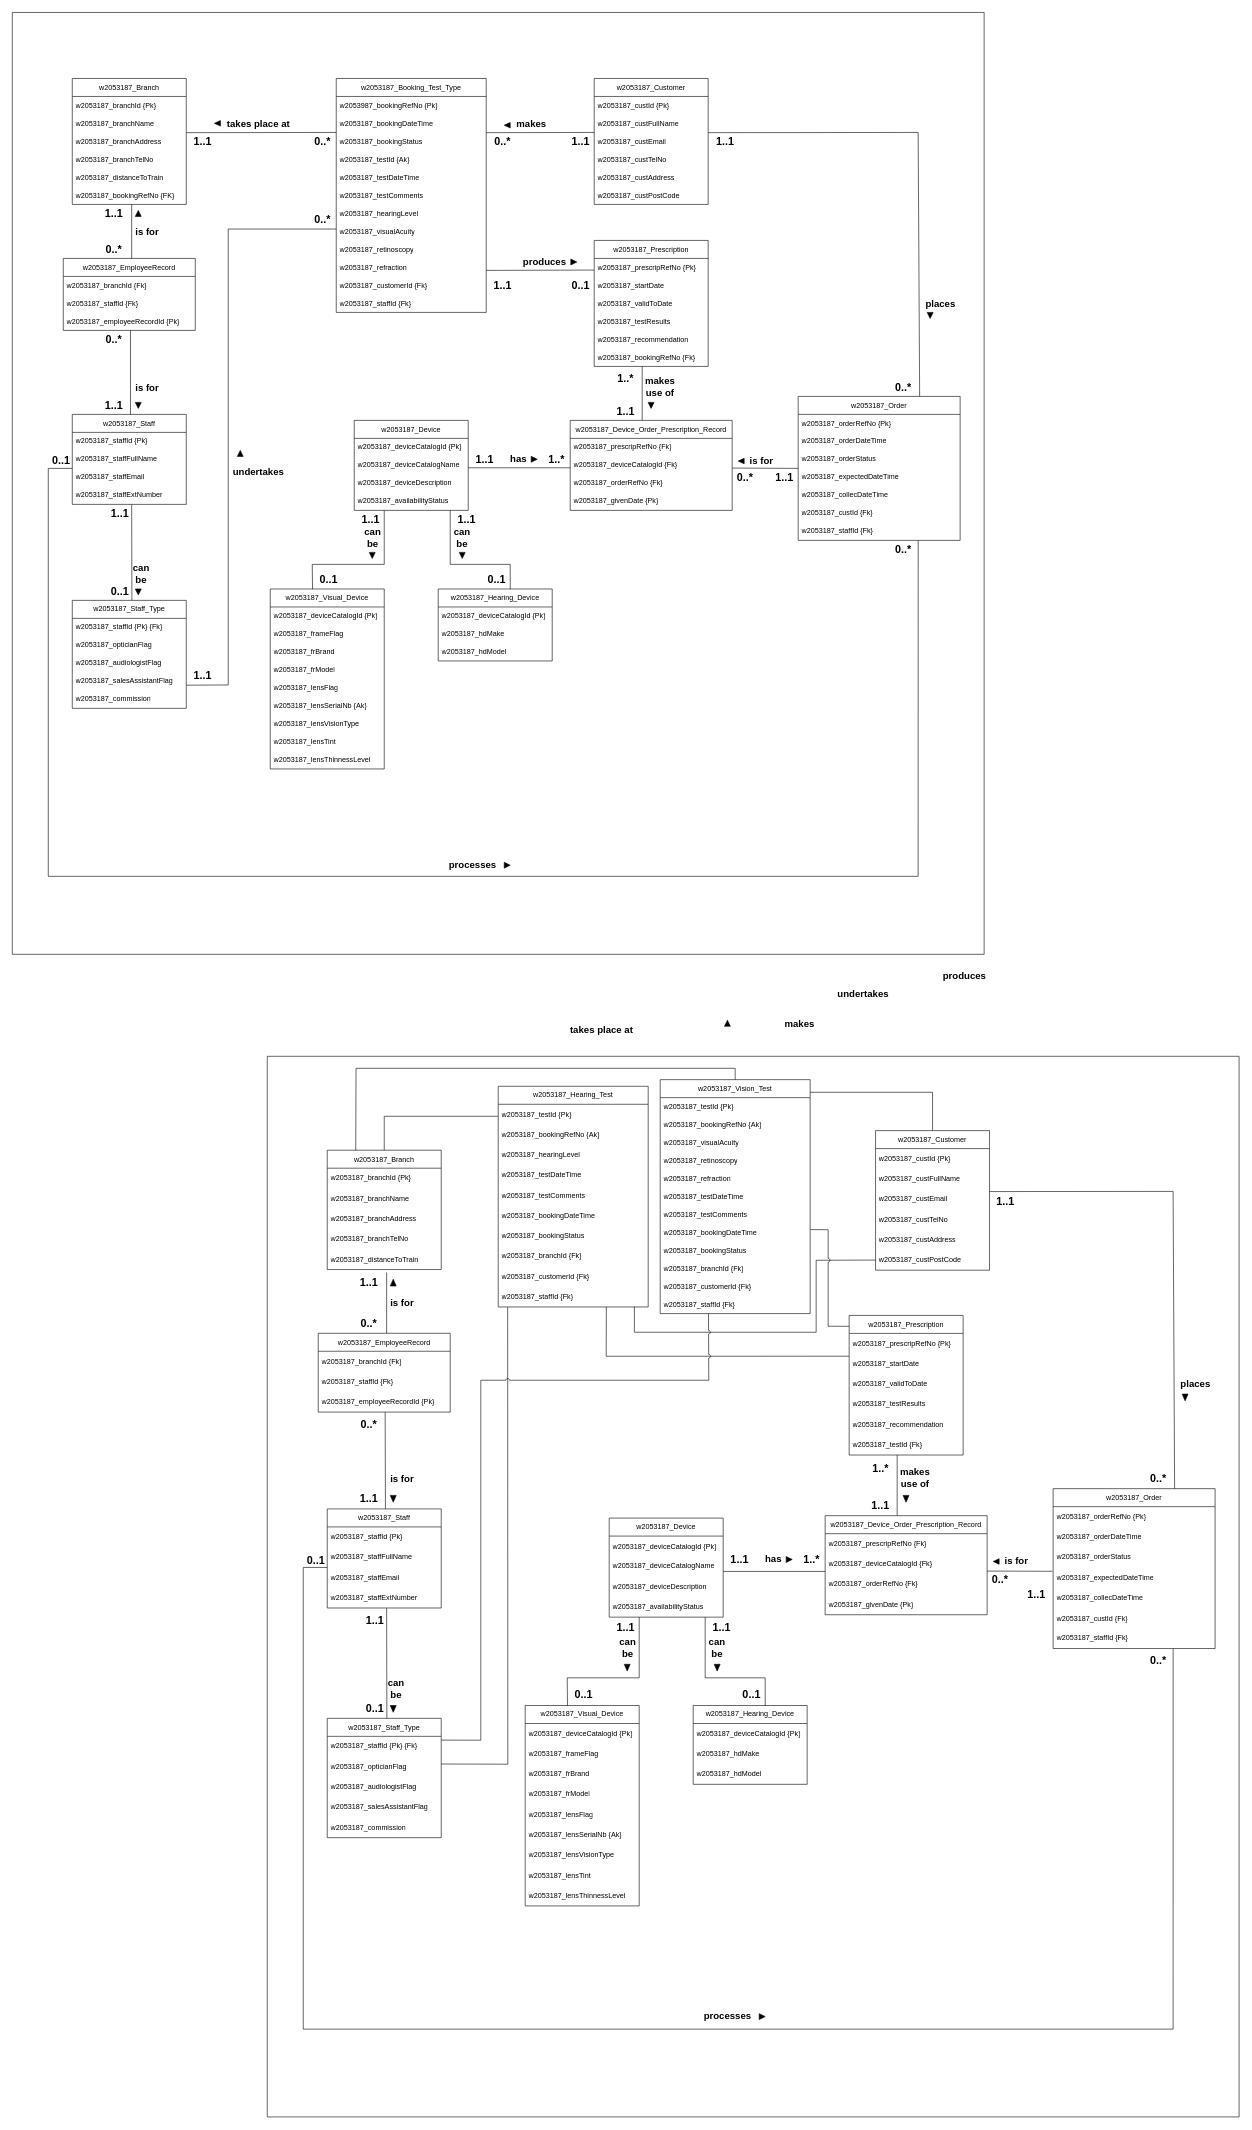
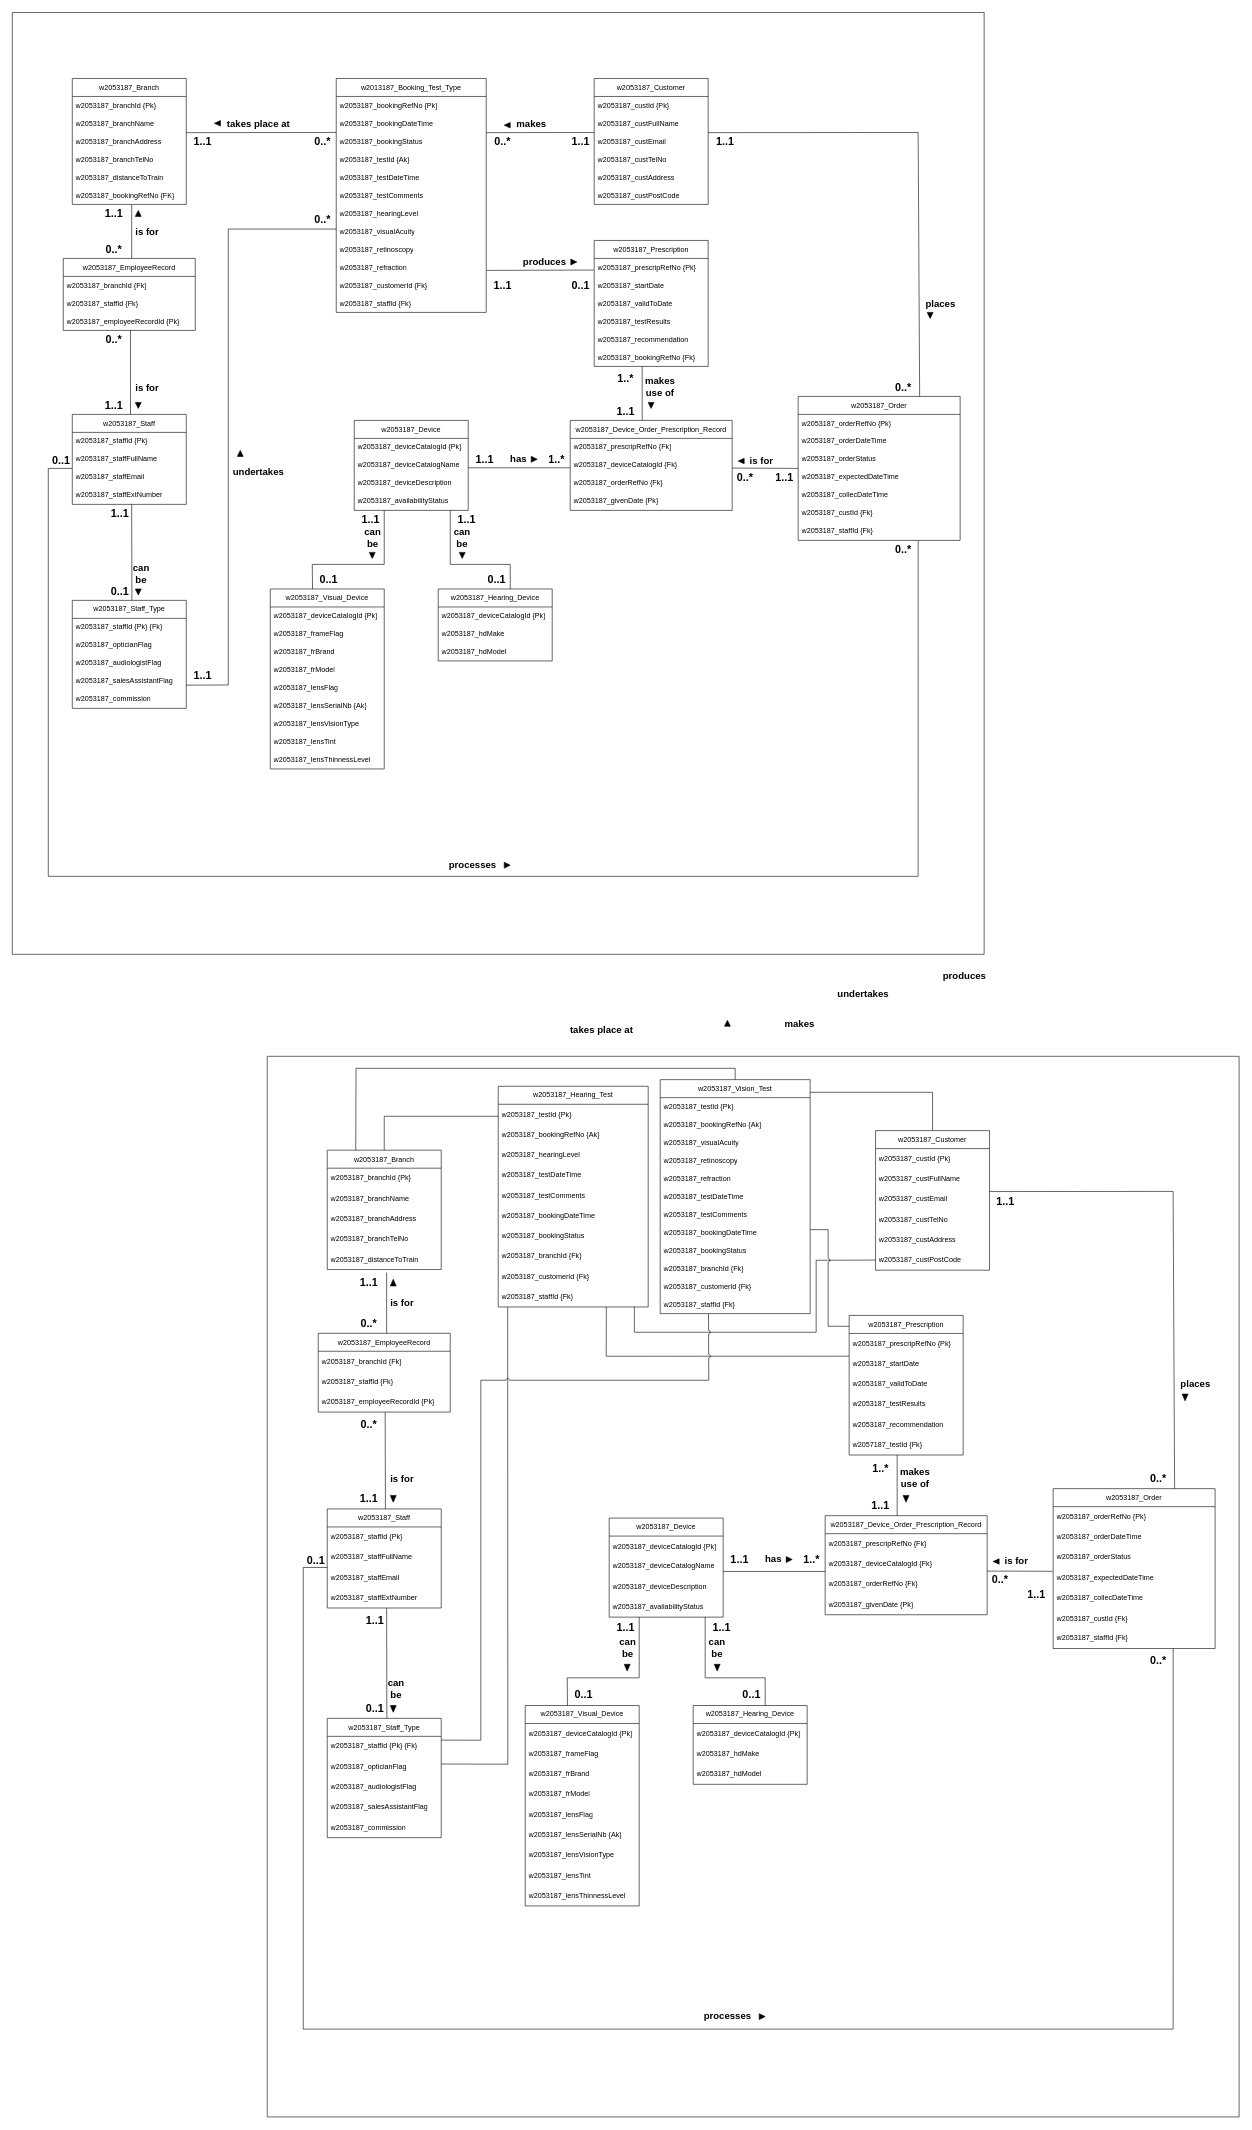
(411, 87) -> (411, 87)
(390, 105) -> (390, 105)
(892, 1445) -> (892, 1445)
